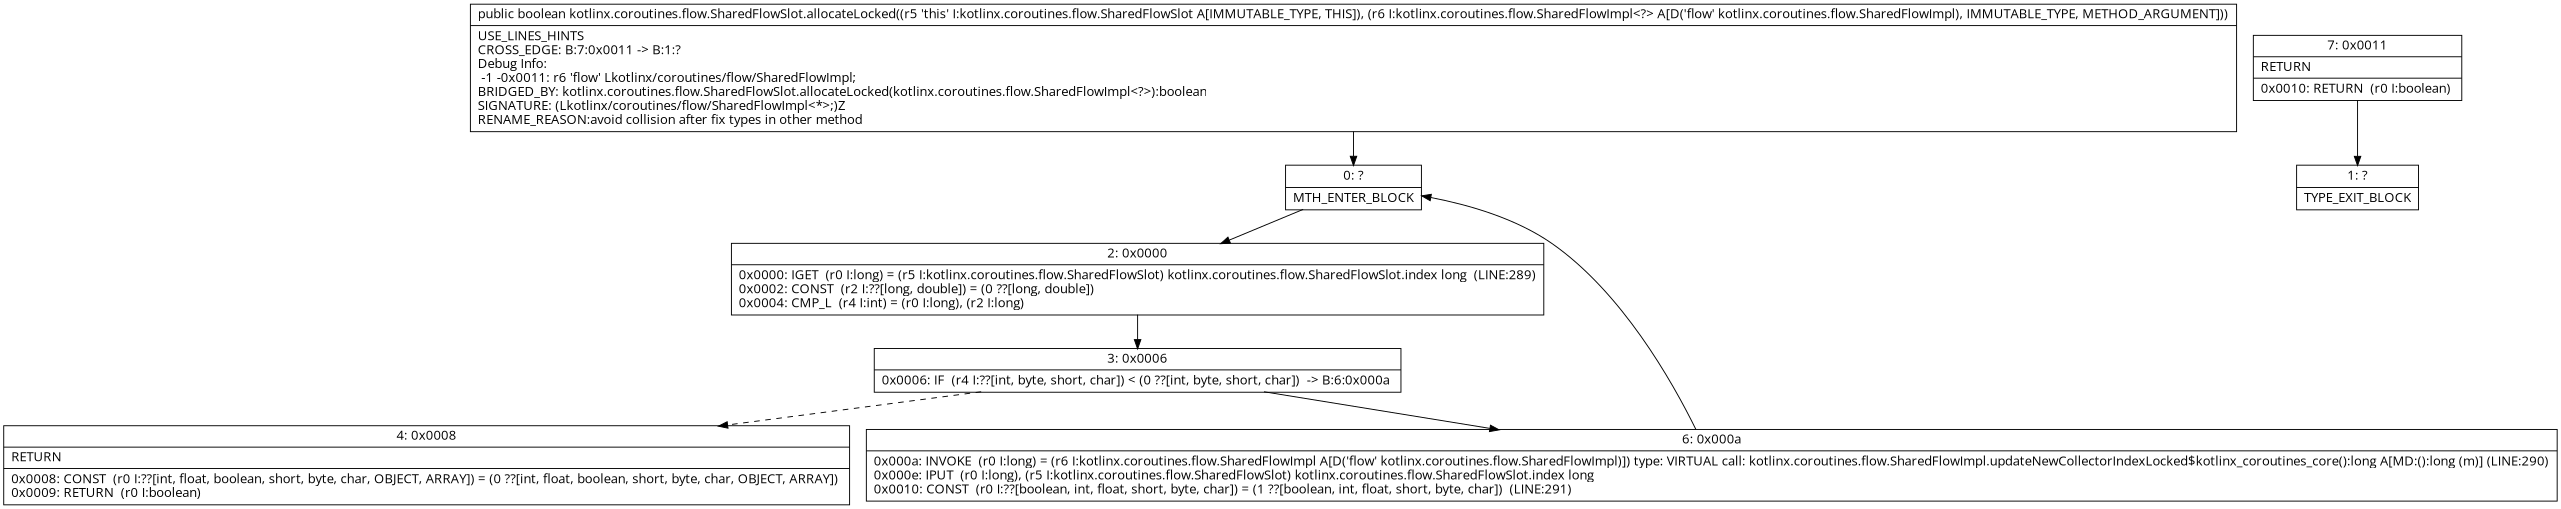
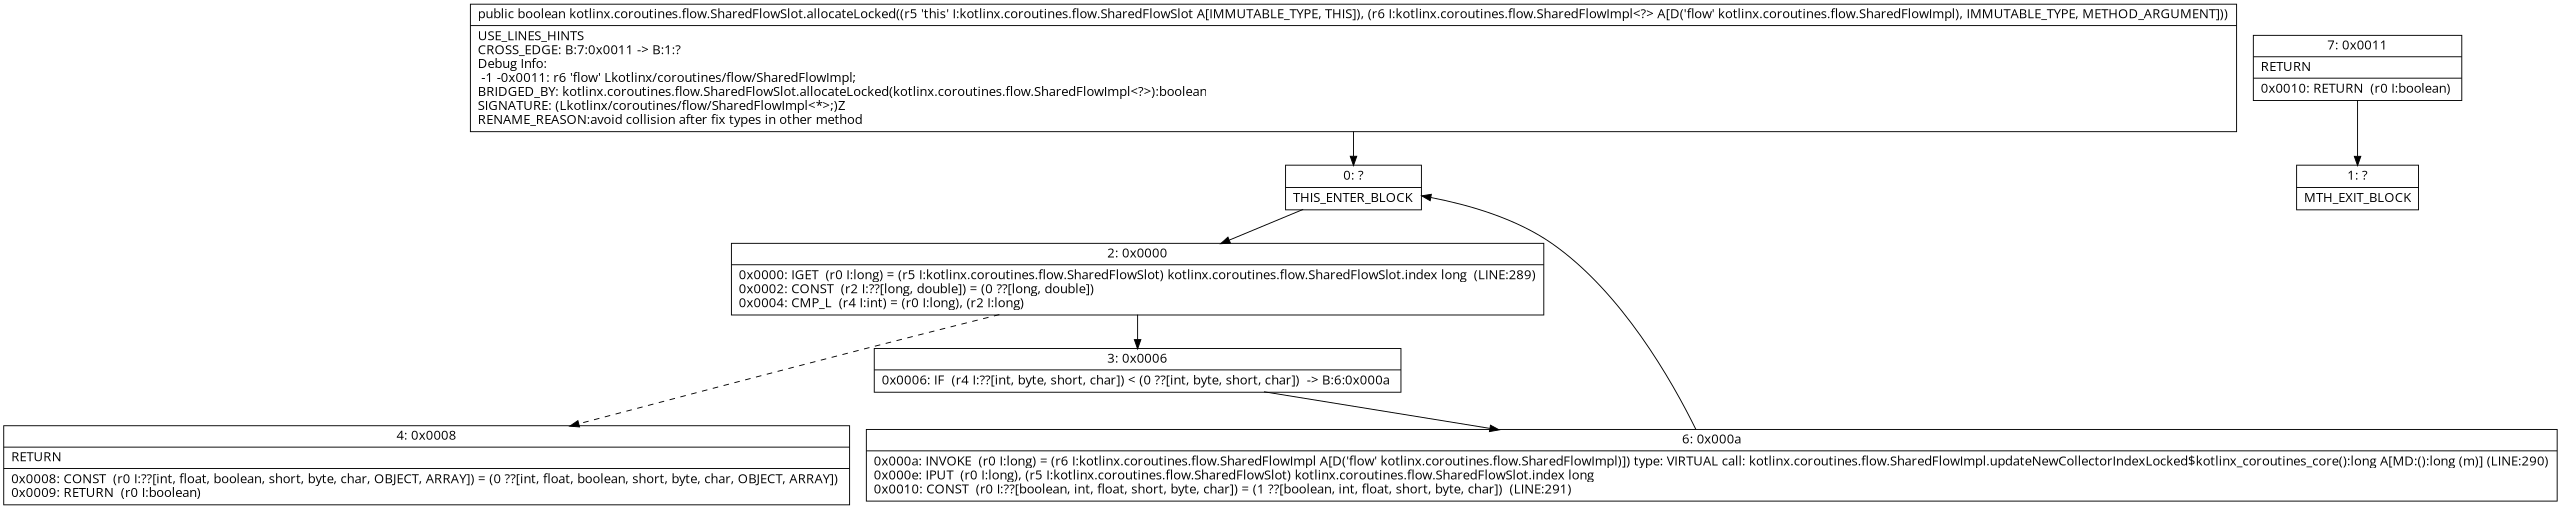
(1353, 198) -> (1353, 198)
(2358, 198) -> (2358, 198)
(854, 408) -> (789, 368)
